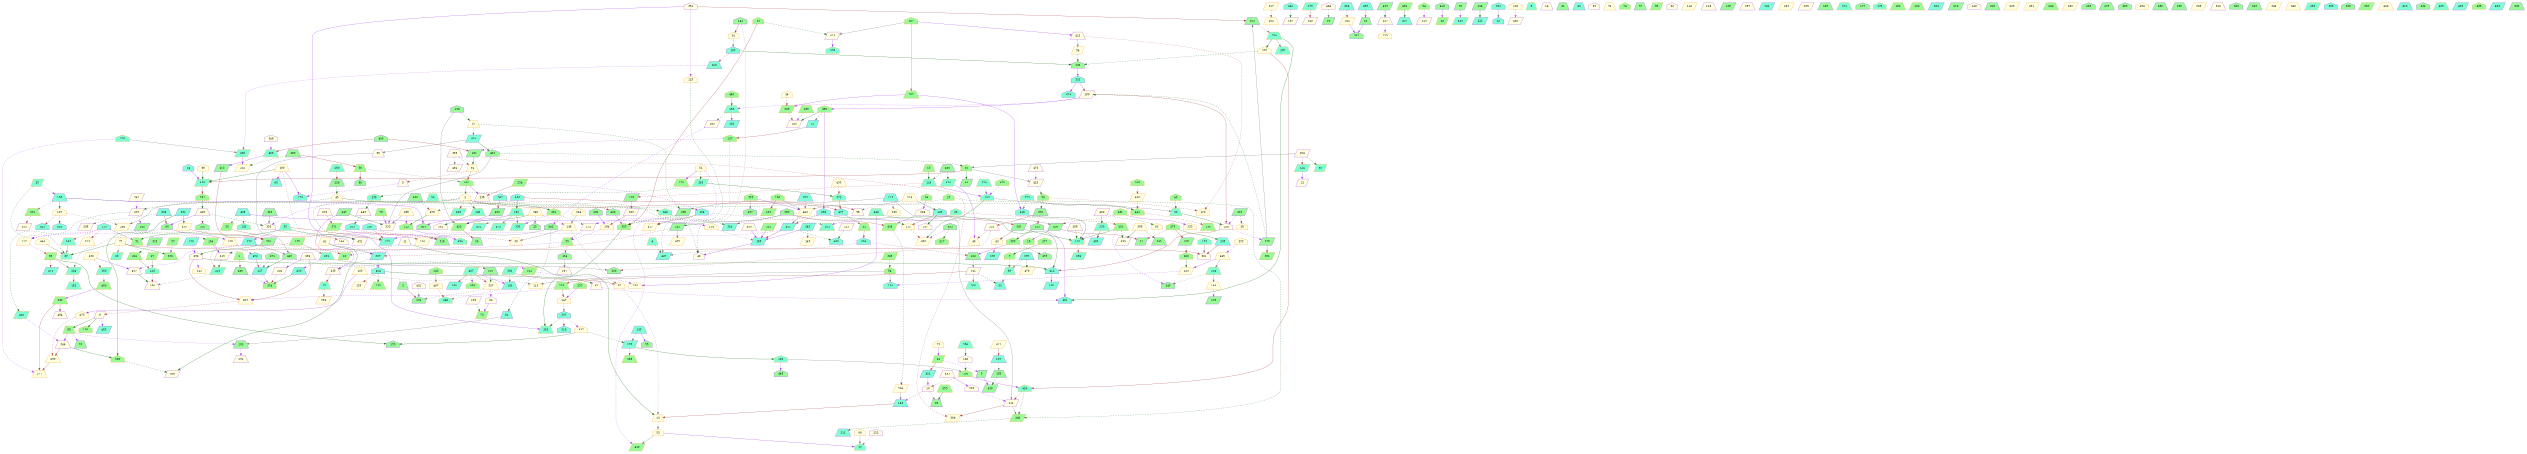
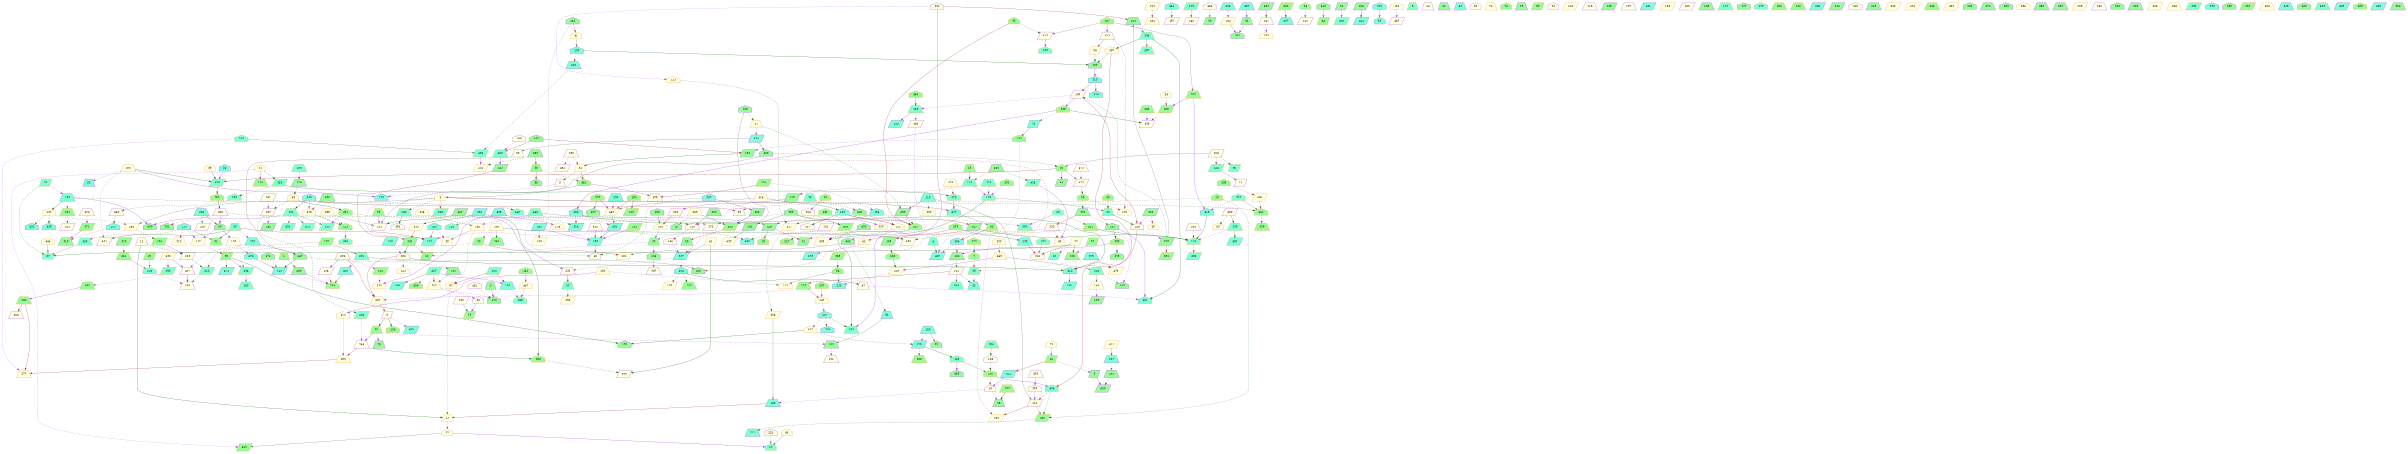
(236, 218) -> (488, 234)
